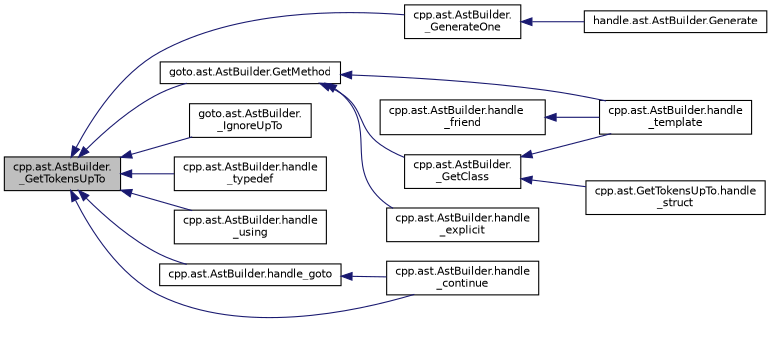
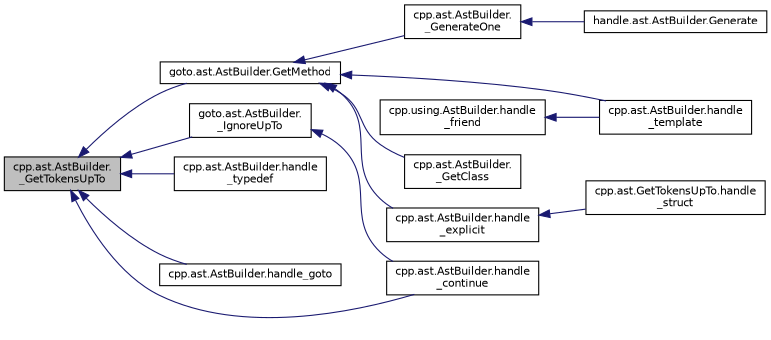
(216, 29) -> (355, 48)
(463, 117) -> (463, 117)
(572, 144) -> none
(559, 183) -> (568, 211)
(250, 227) -> none
(369, 277) -> (361, 196)
